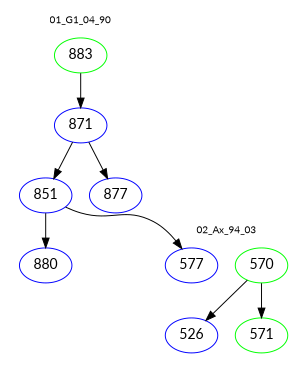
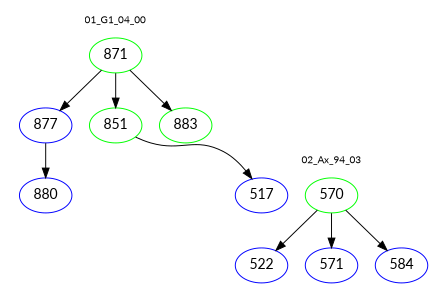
(81, 21) -> (116, 21)
(81, 86) -> (147, 87)
(81, 125) -> (116, 55)
(46, 195) -> (116, 125)
(46, 226) -> (46, 156)
(192, 265) -> (262, 195)
none -> (402, 265)
(192, 335) -> (262, 265)
(262, 335) -> (332, 265)
